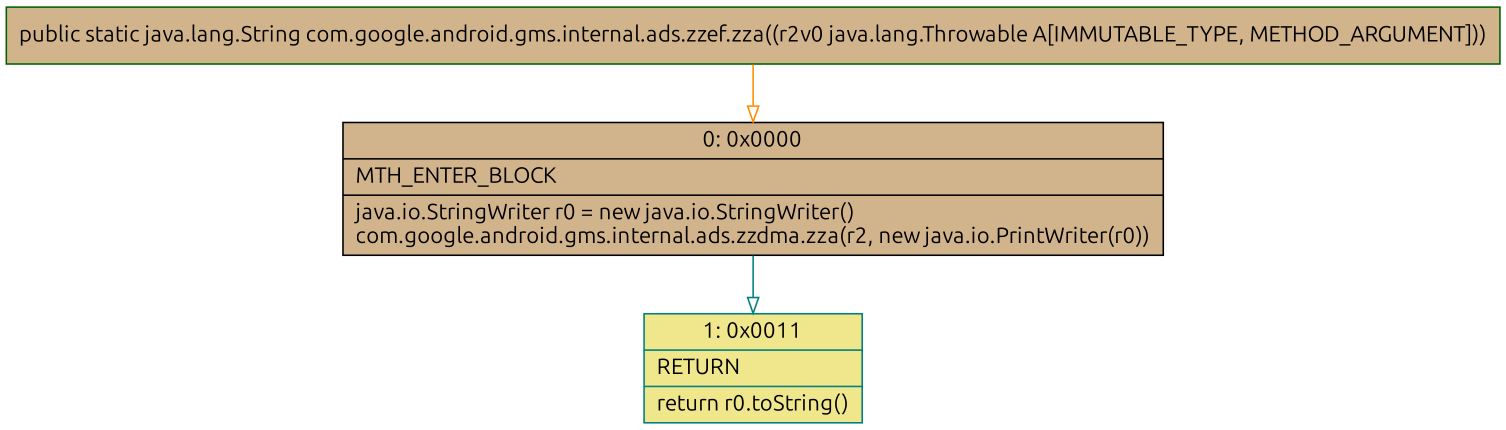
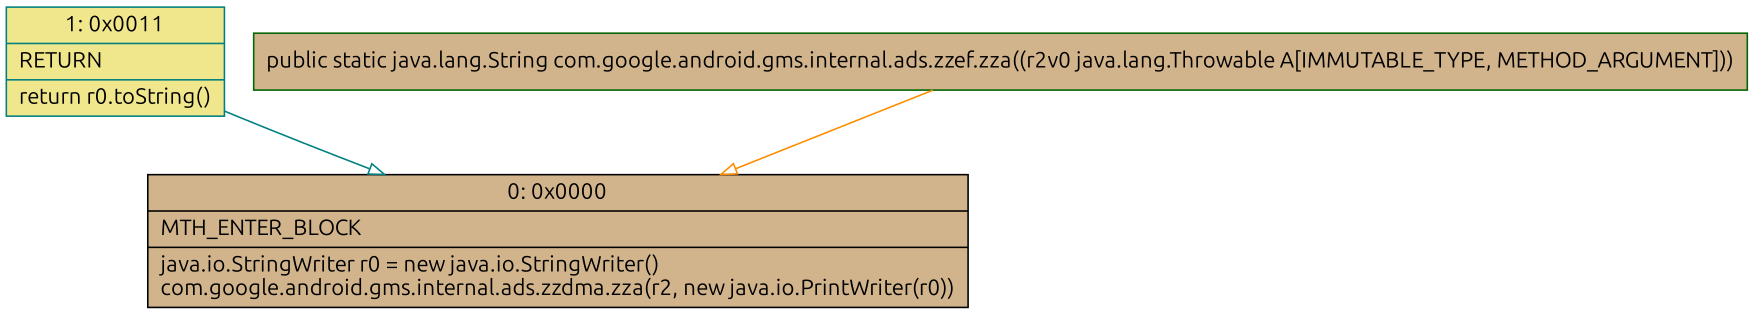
(753, 277) -> (297, 140)
